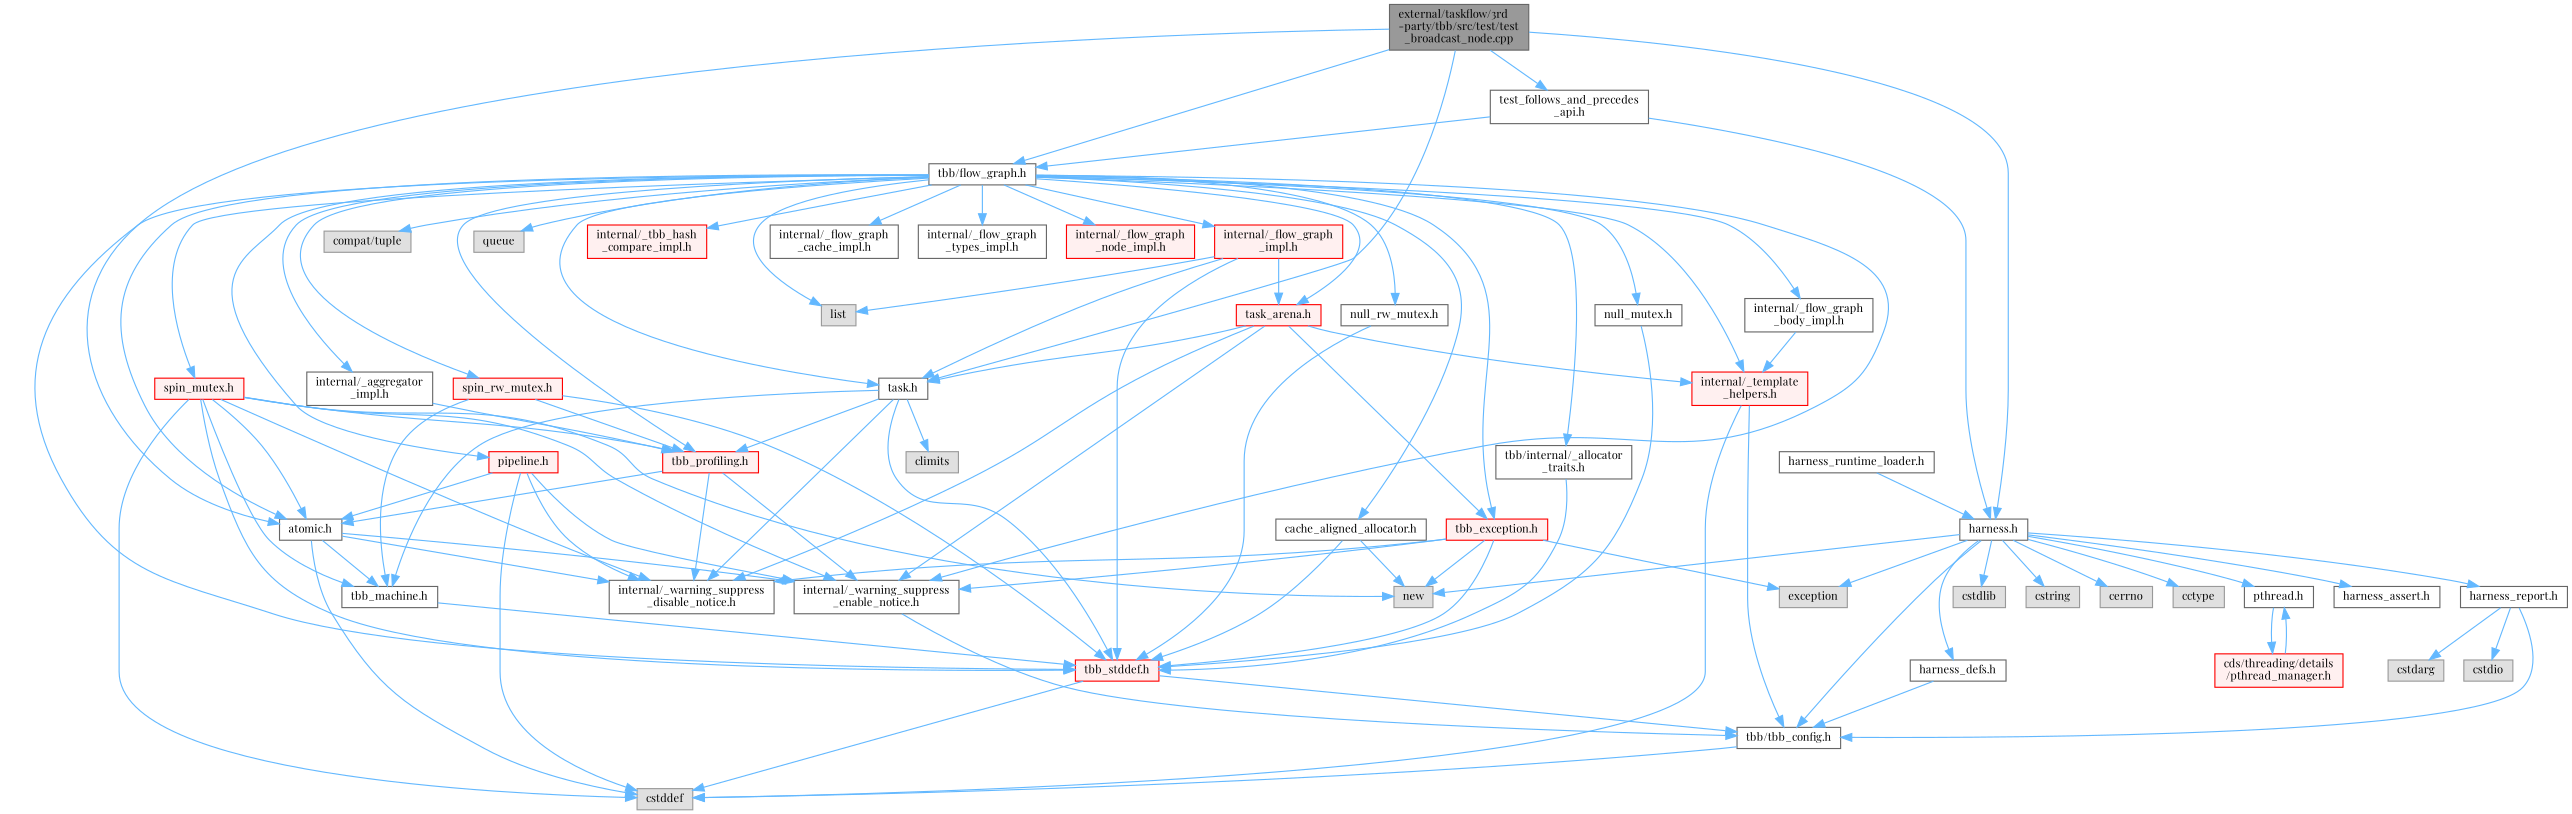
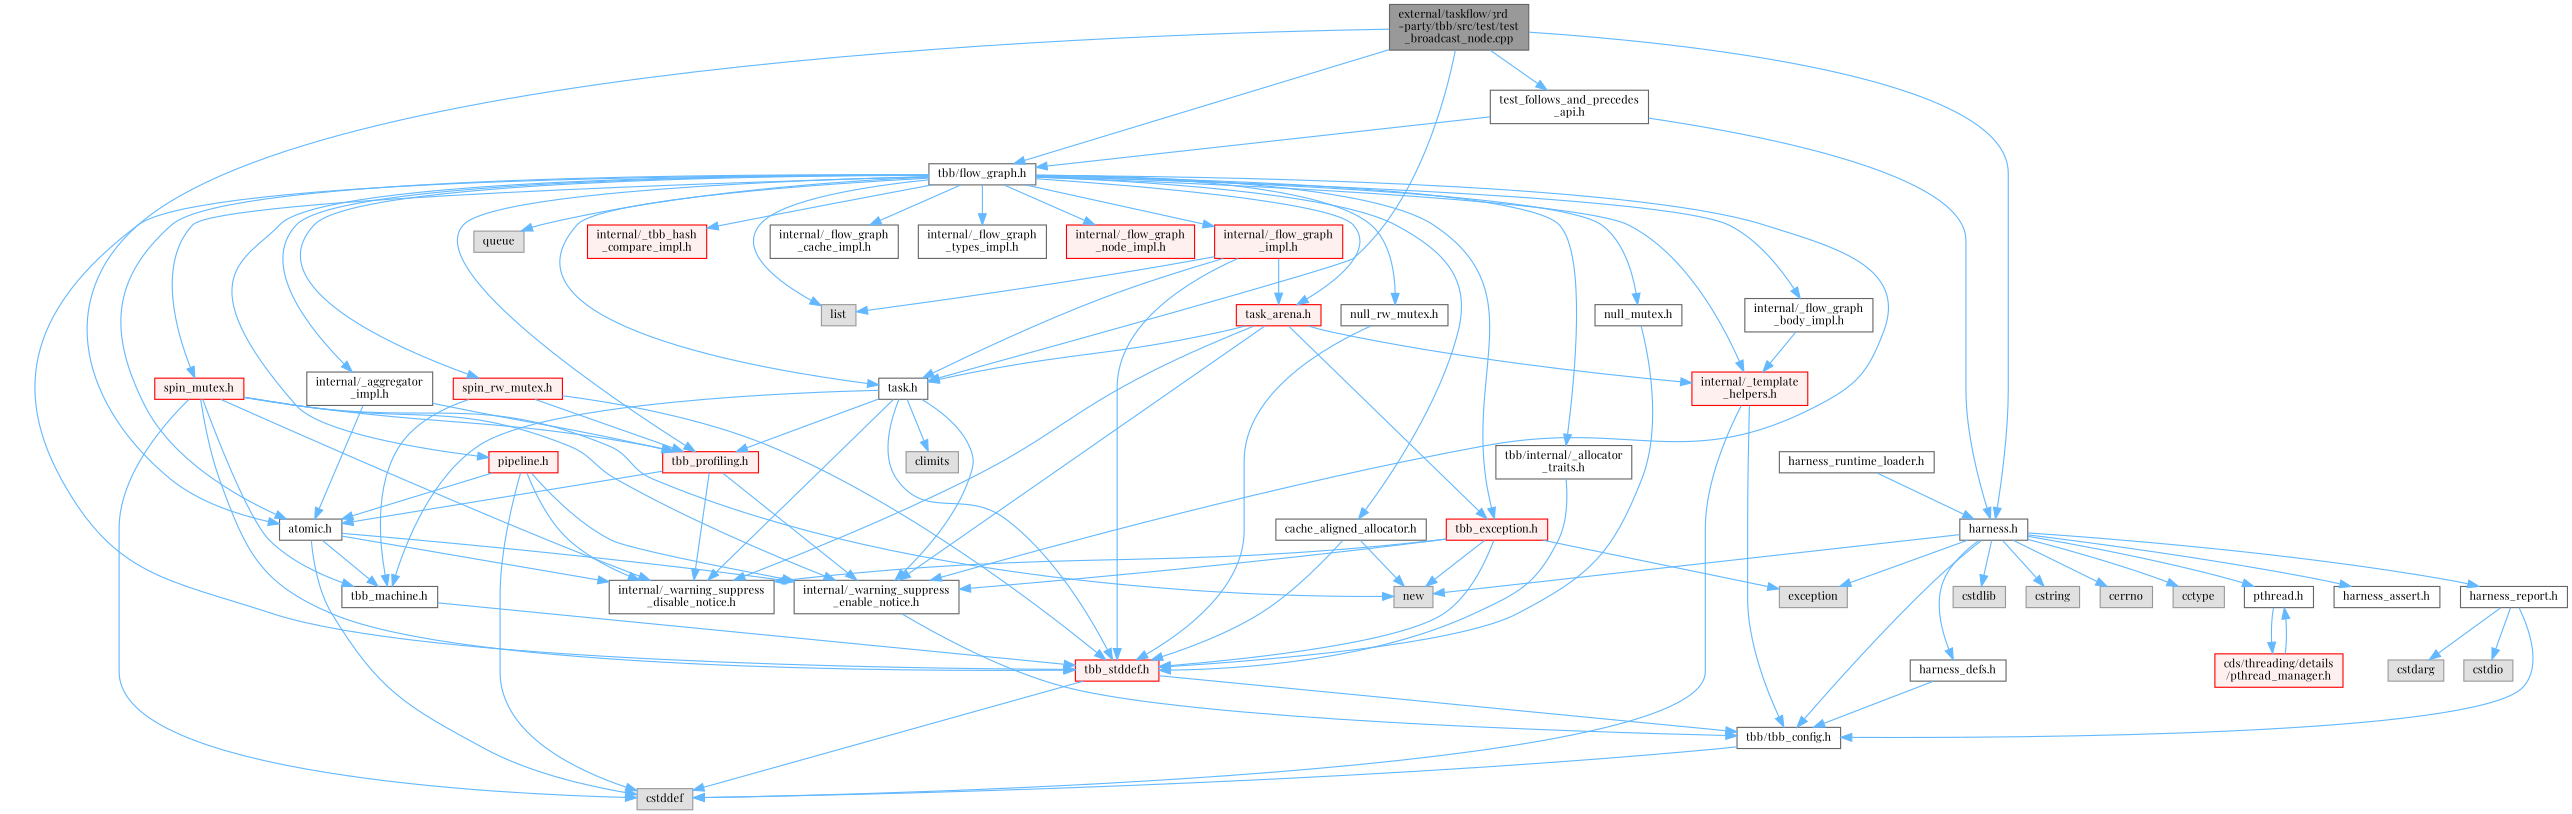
(368, 242) -> none
(264, 448) -> (340, 460)
none -> (964, 490)
